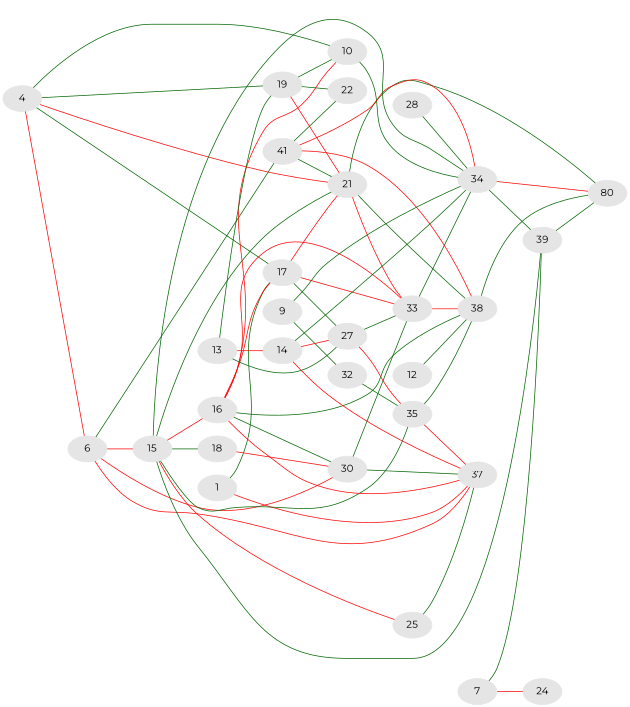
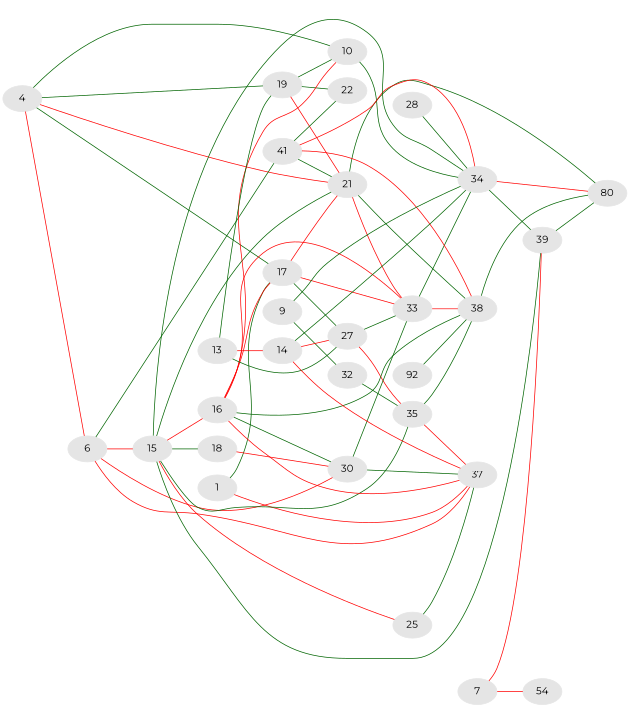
(412, 375) -> (412, 375)
(529, 470) -> (529, 470)
(542, 692) -> (542, 692)
